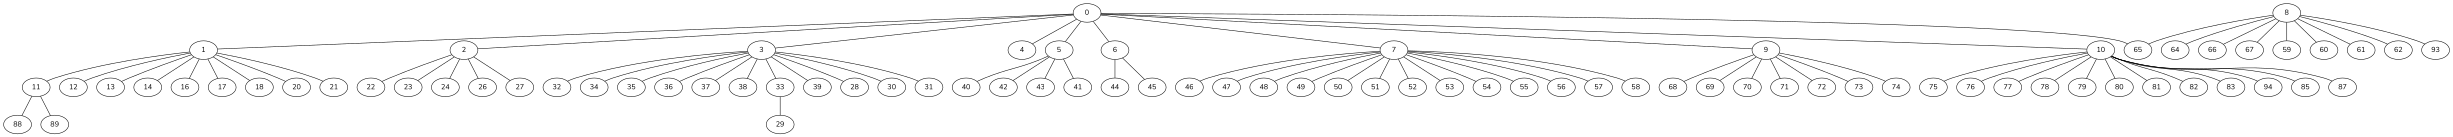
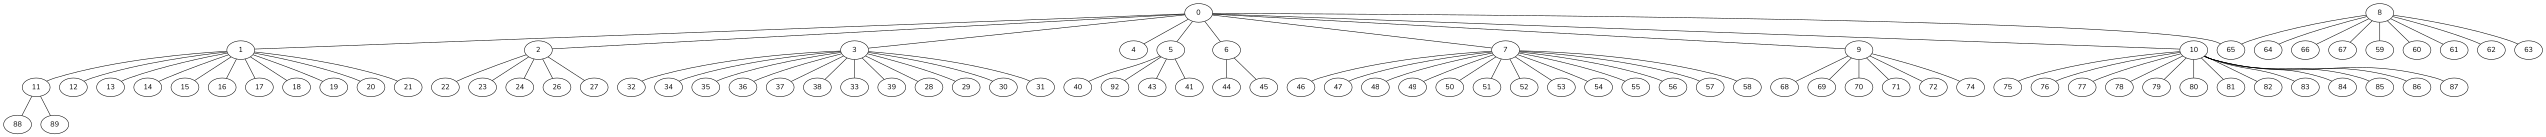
(2436, 50) -> (2529, 50)
none -> (185, 87)
none -> (334, 87)
(1003, 87) -> (1115, 87)
(1859, 87) -> none
(2268, 87) -> (2343, 87)
none -> (2417, 87)
(780, 106) -> (912, 66)
